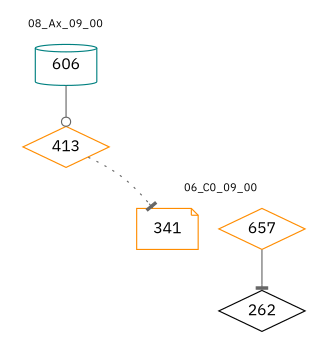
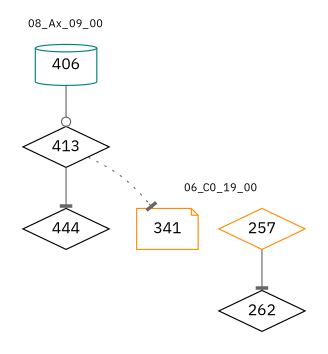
(66, 65) -> (66, 65)
(66, 147) -> (66, 147)
(221, 188) -> (221, 188)
none -> (66, 229)
(262, 229) -> (262, 229)
